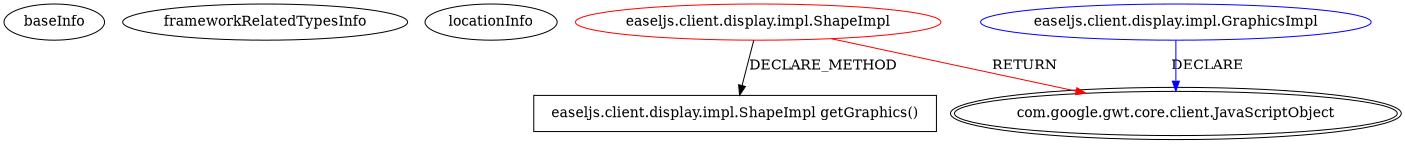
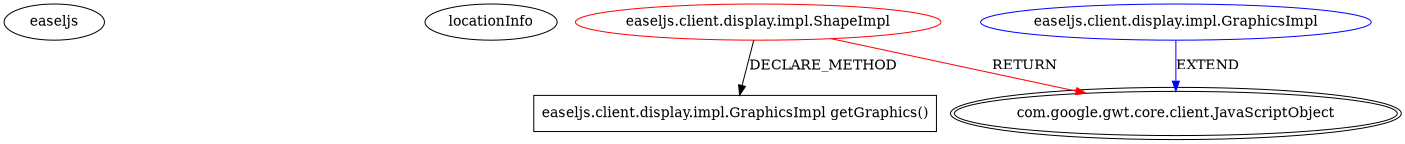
(54, 22) -> (54, 22)
(265, 22) -> none
(1208, 66) -> (1208, 66)
(735, 113) -> (735, 113)
